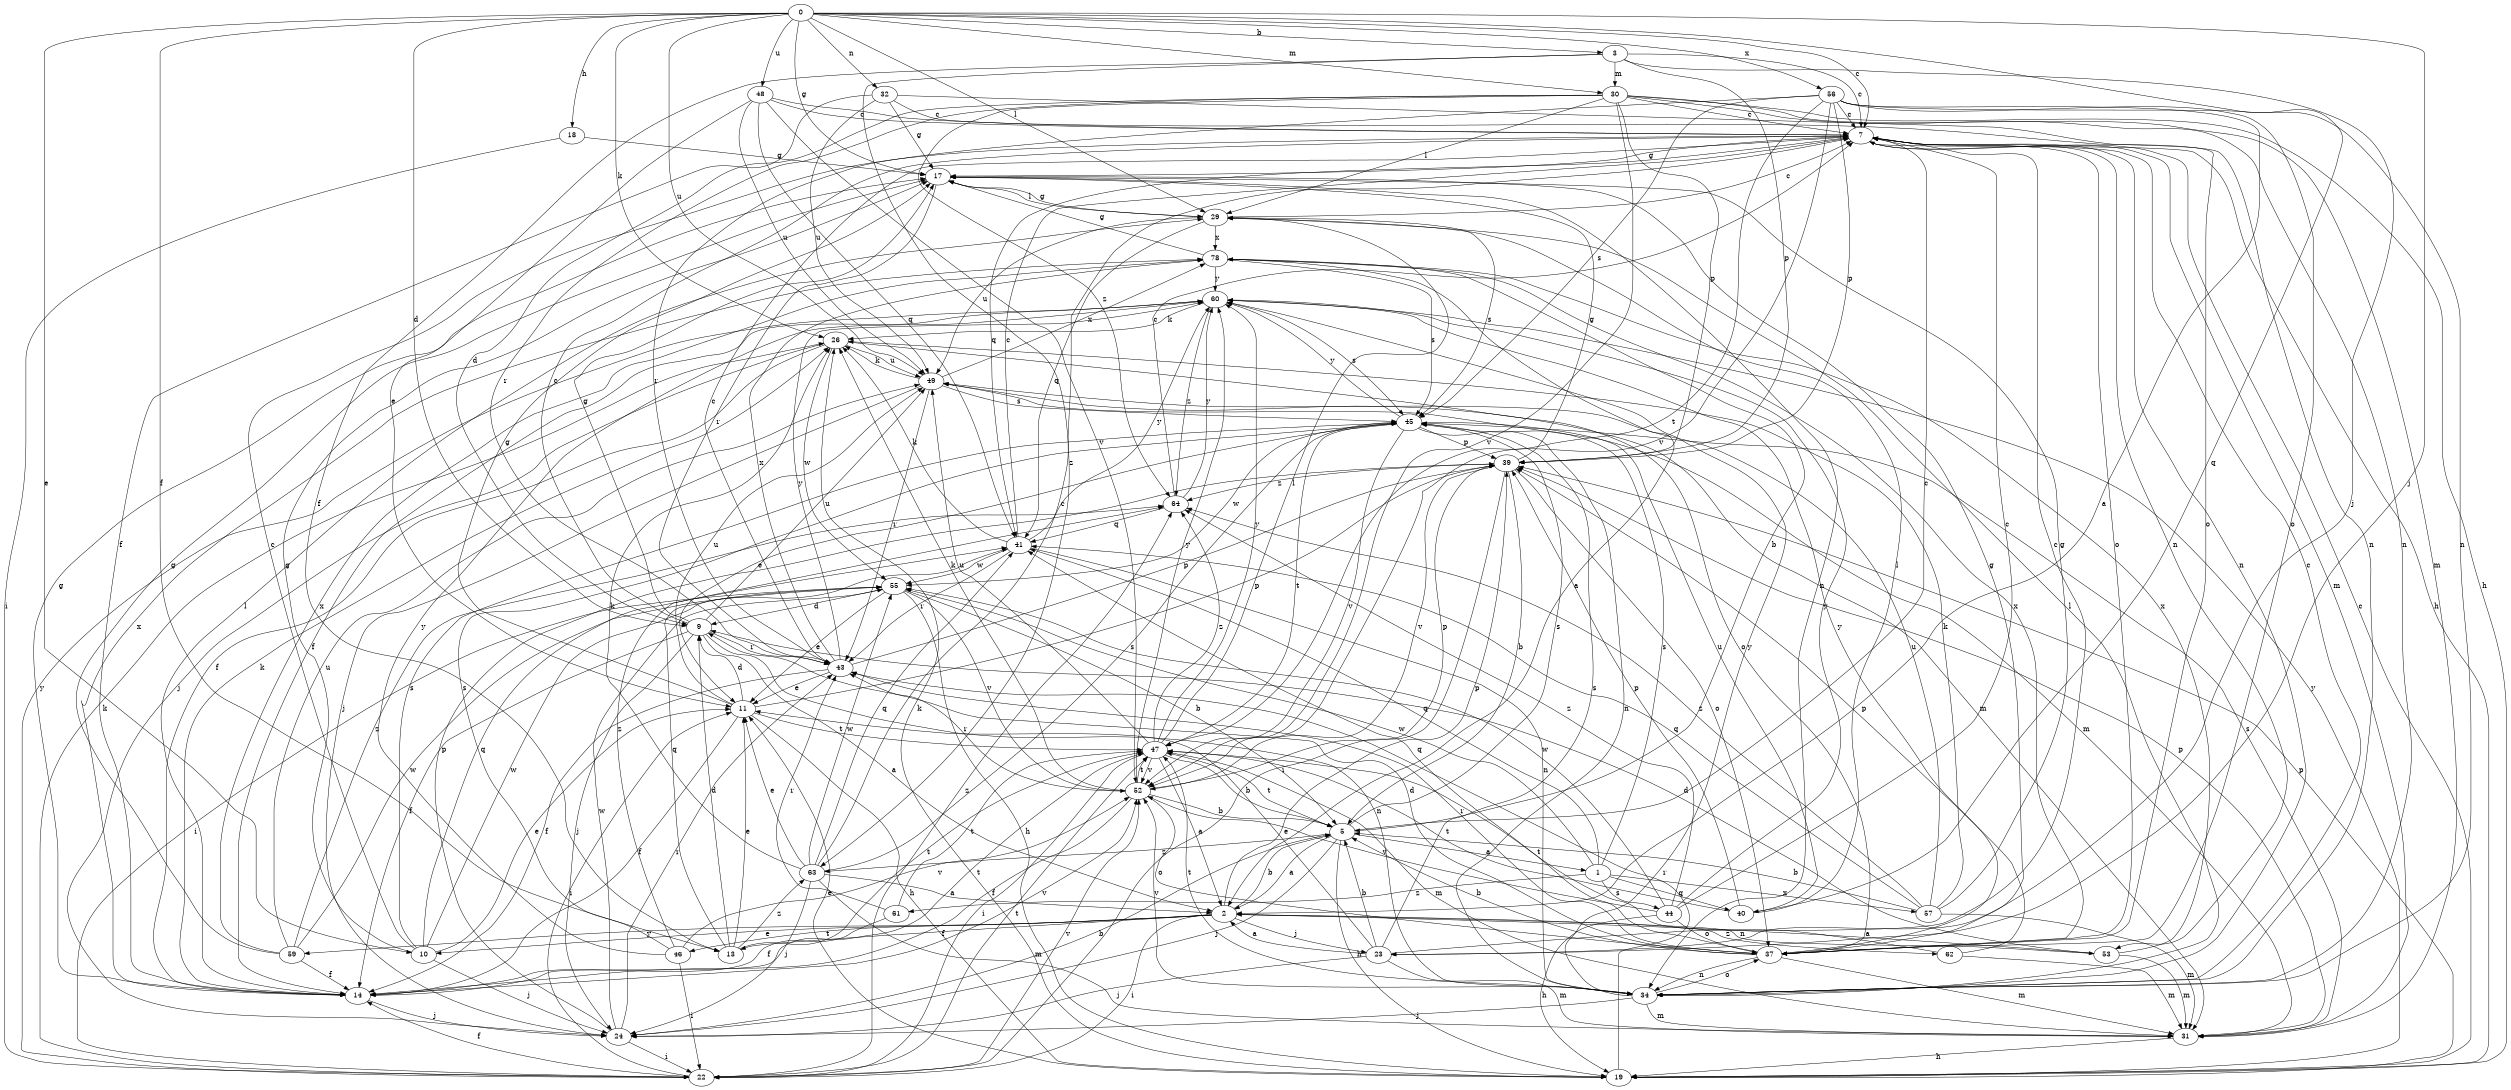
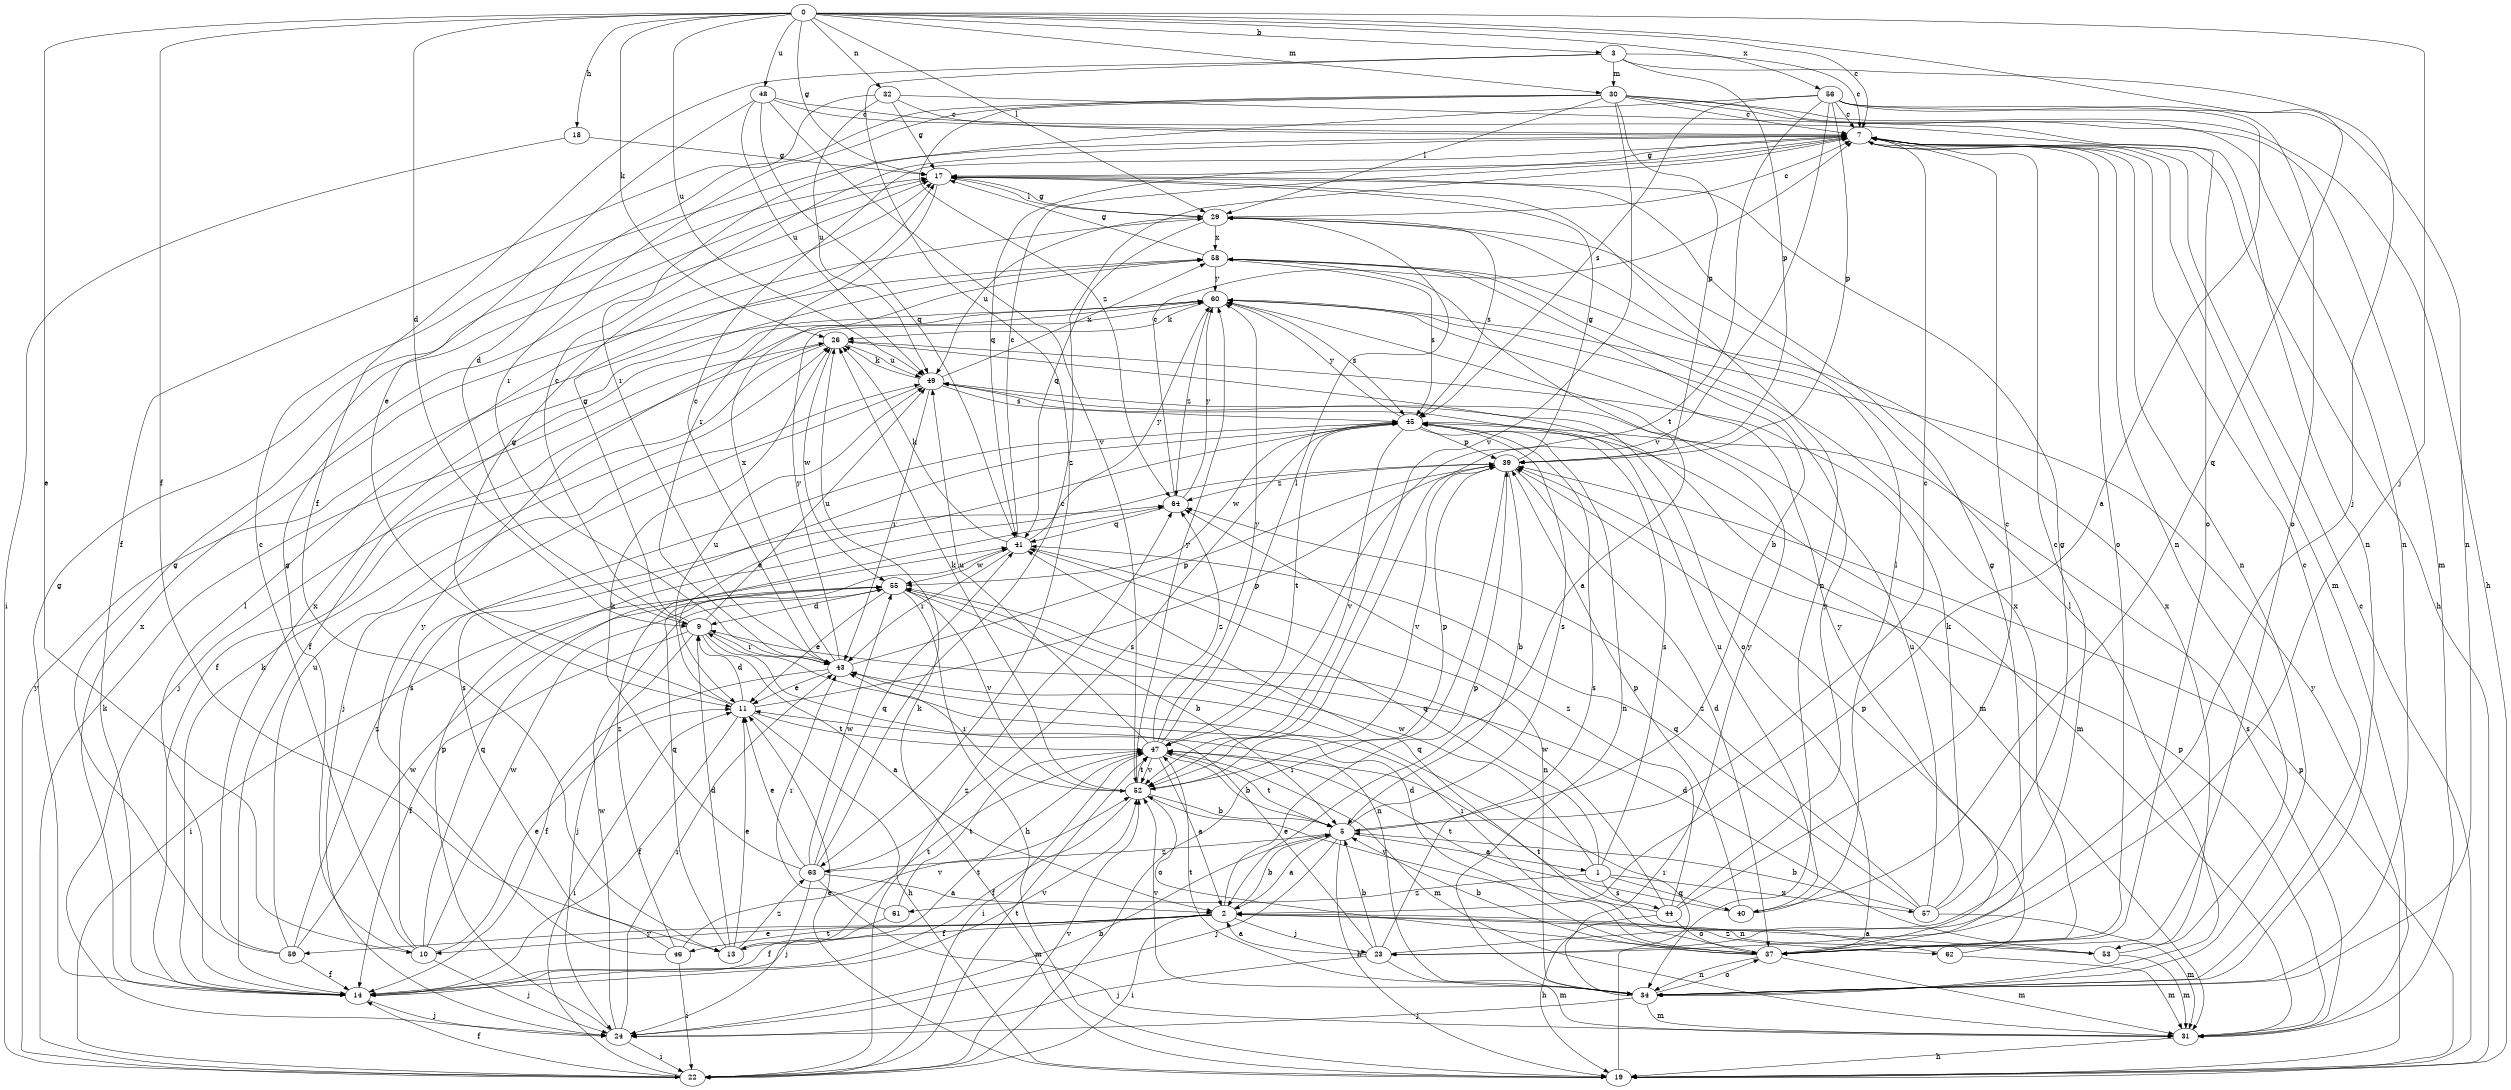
(1215, 258) -> (1215, 258)
(1717, 709) -> (1717, 709)
